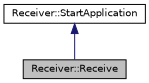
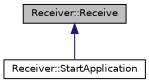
(75, 47) -> (75, 47)
